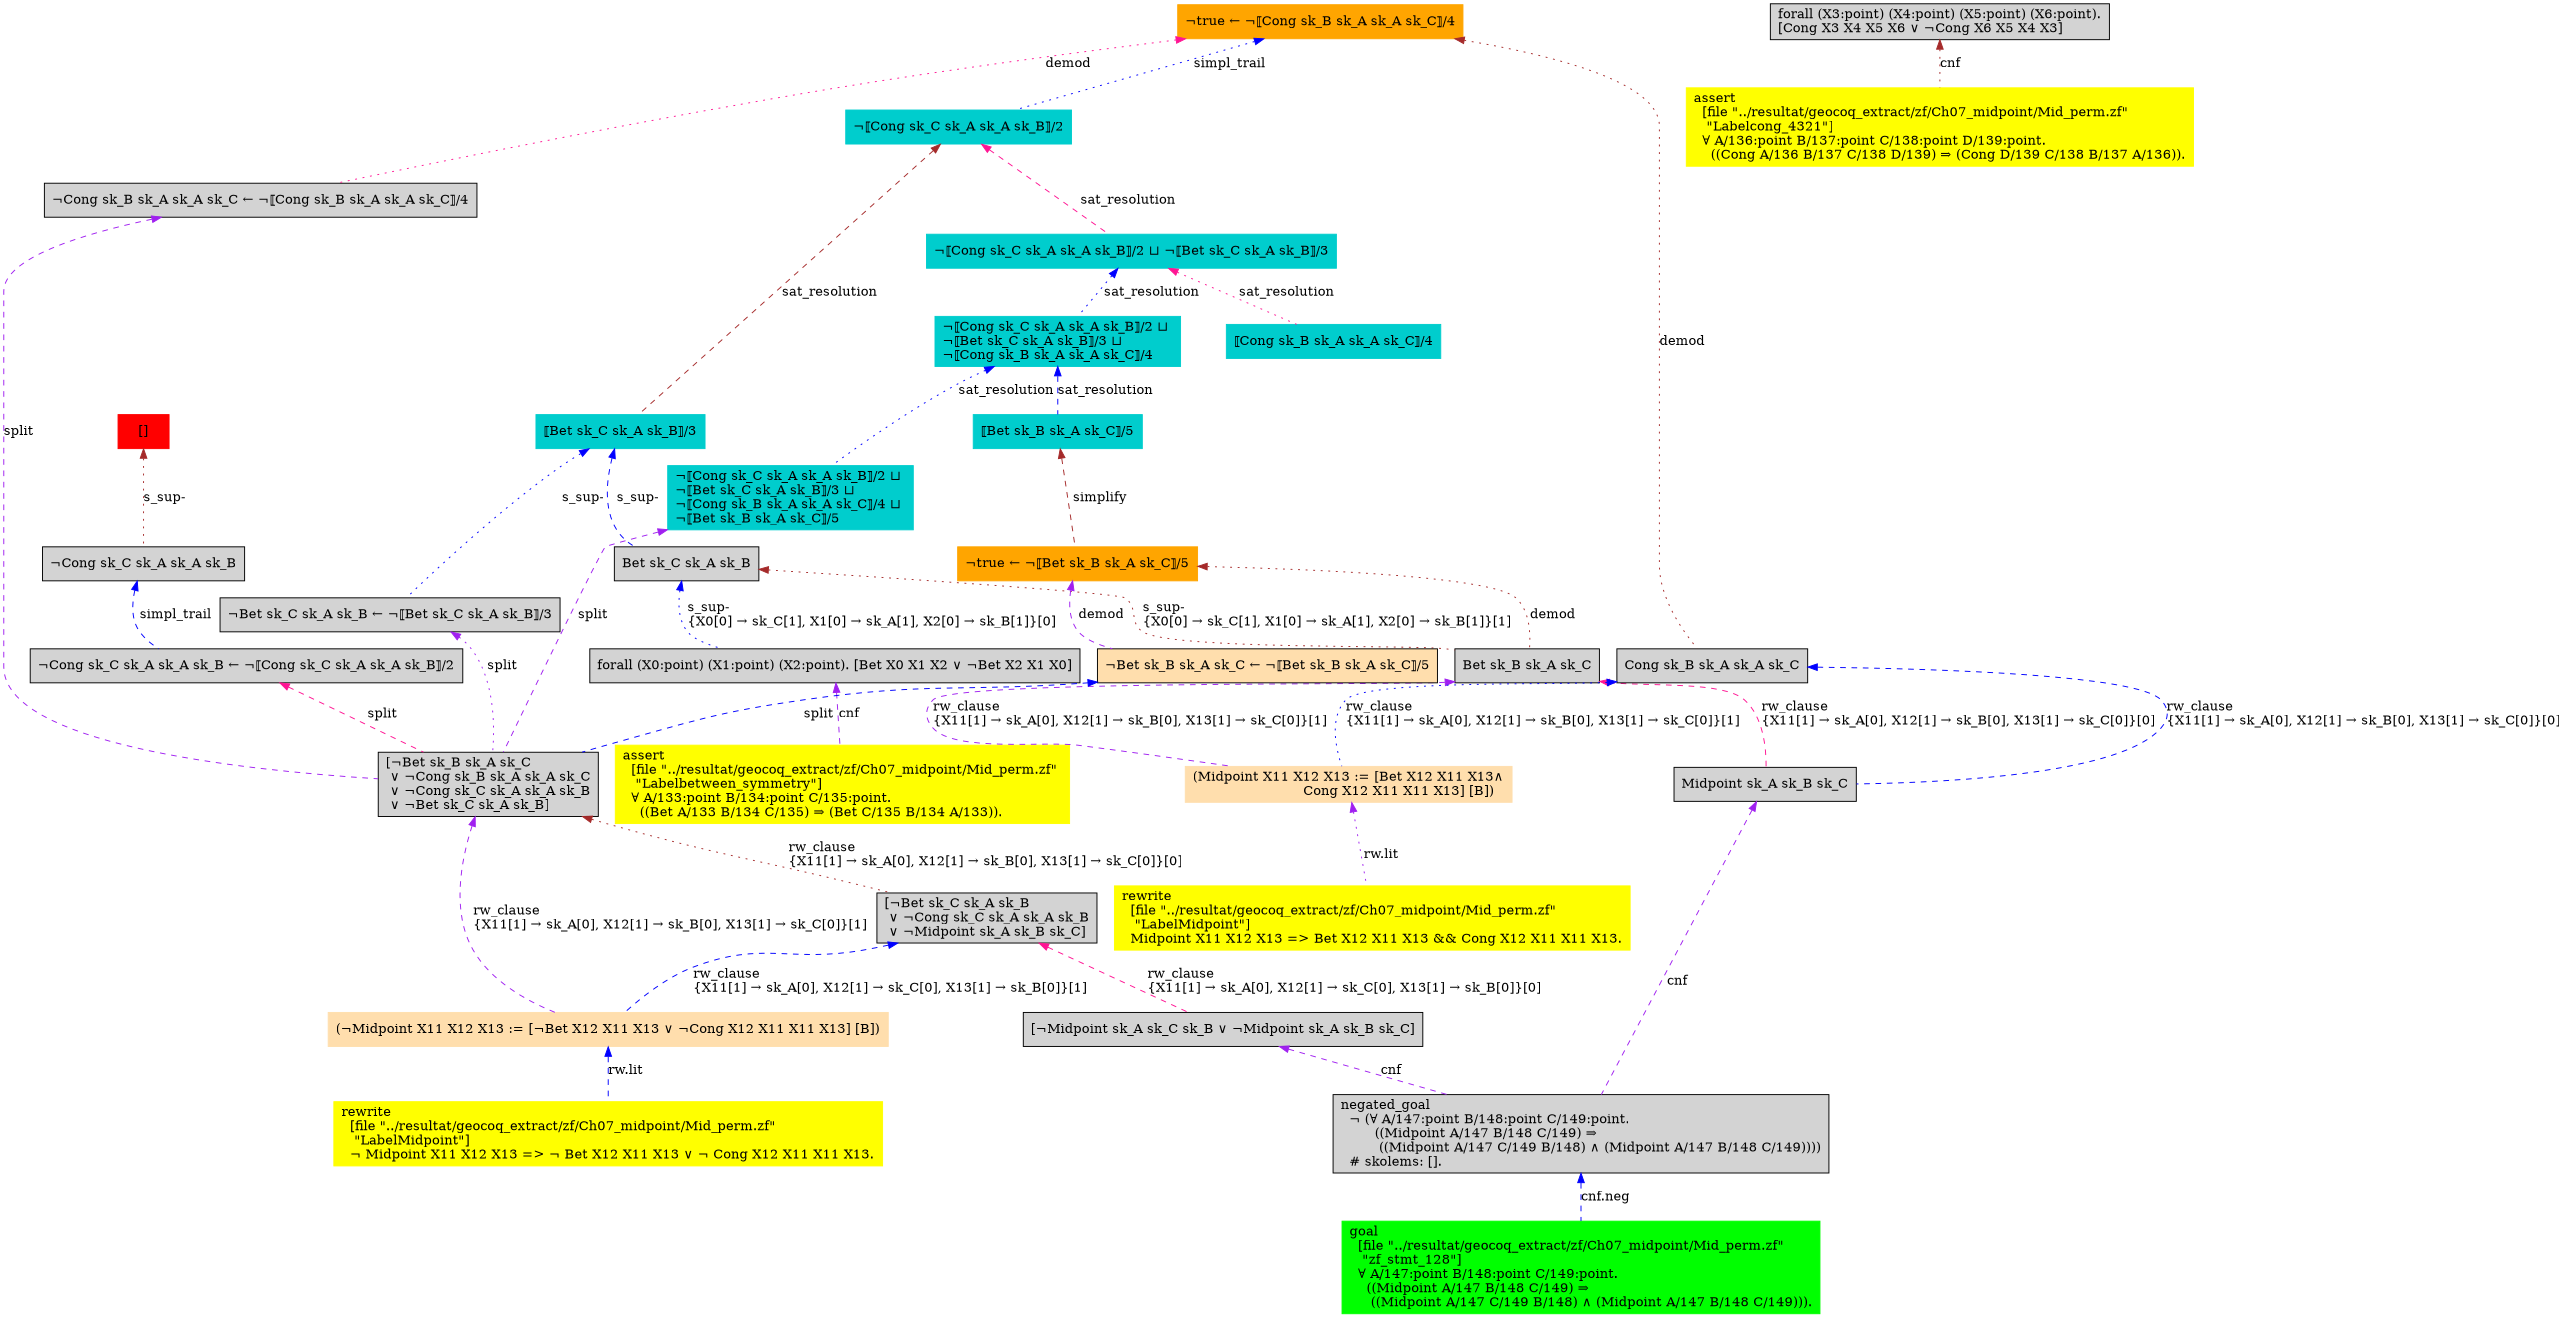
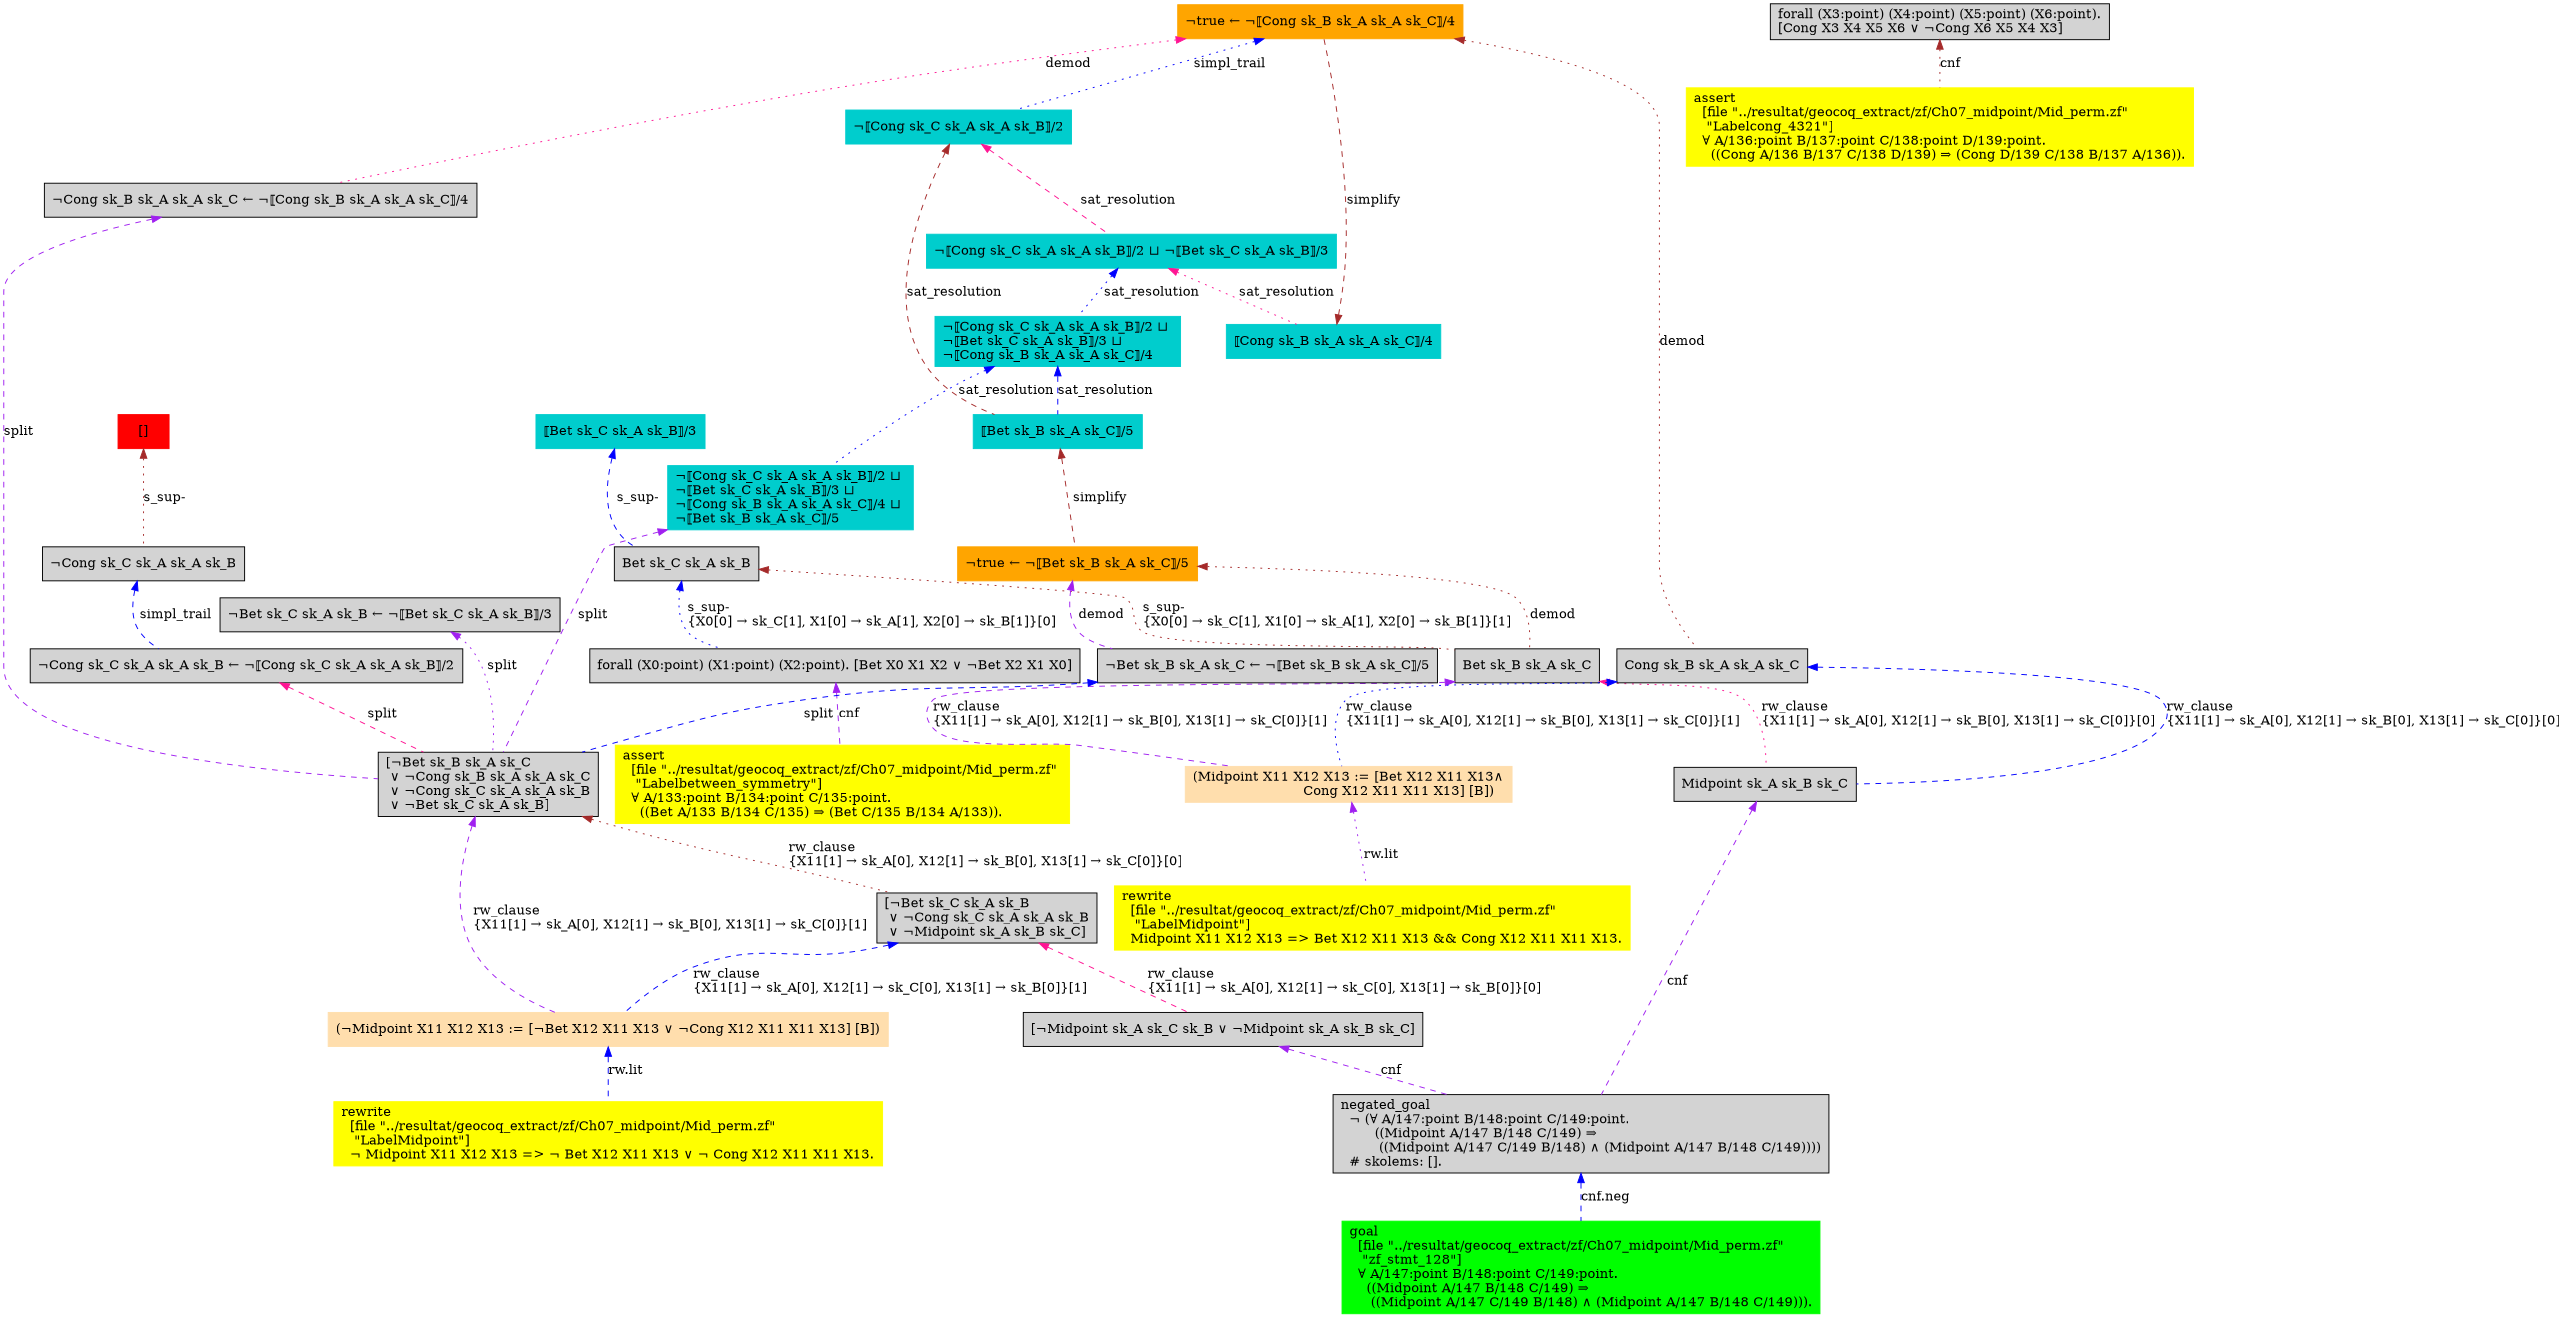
none -> (1344, 176)
(786, 282) -> (907, 300)
(490, 522) -> none
(1267, 666) -> (1267, 666)
(1714, 689) -> (1714, 689)
